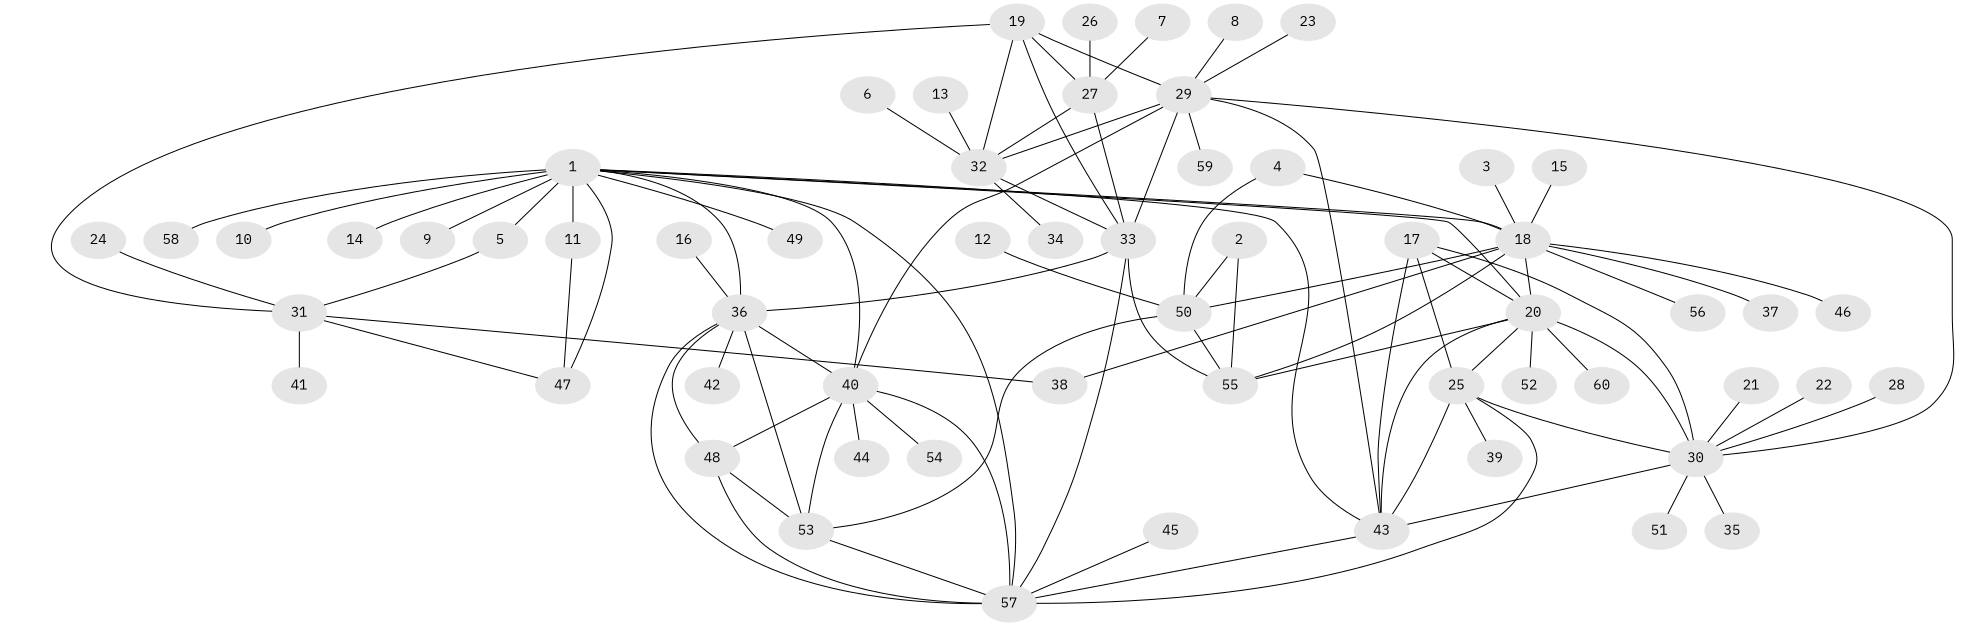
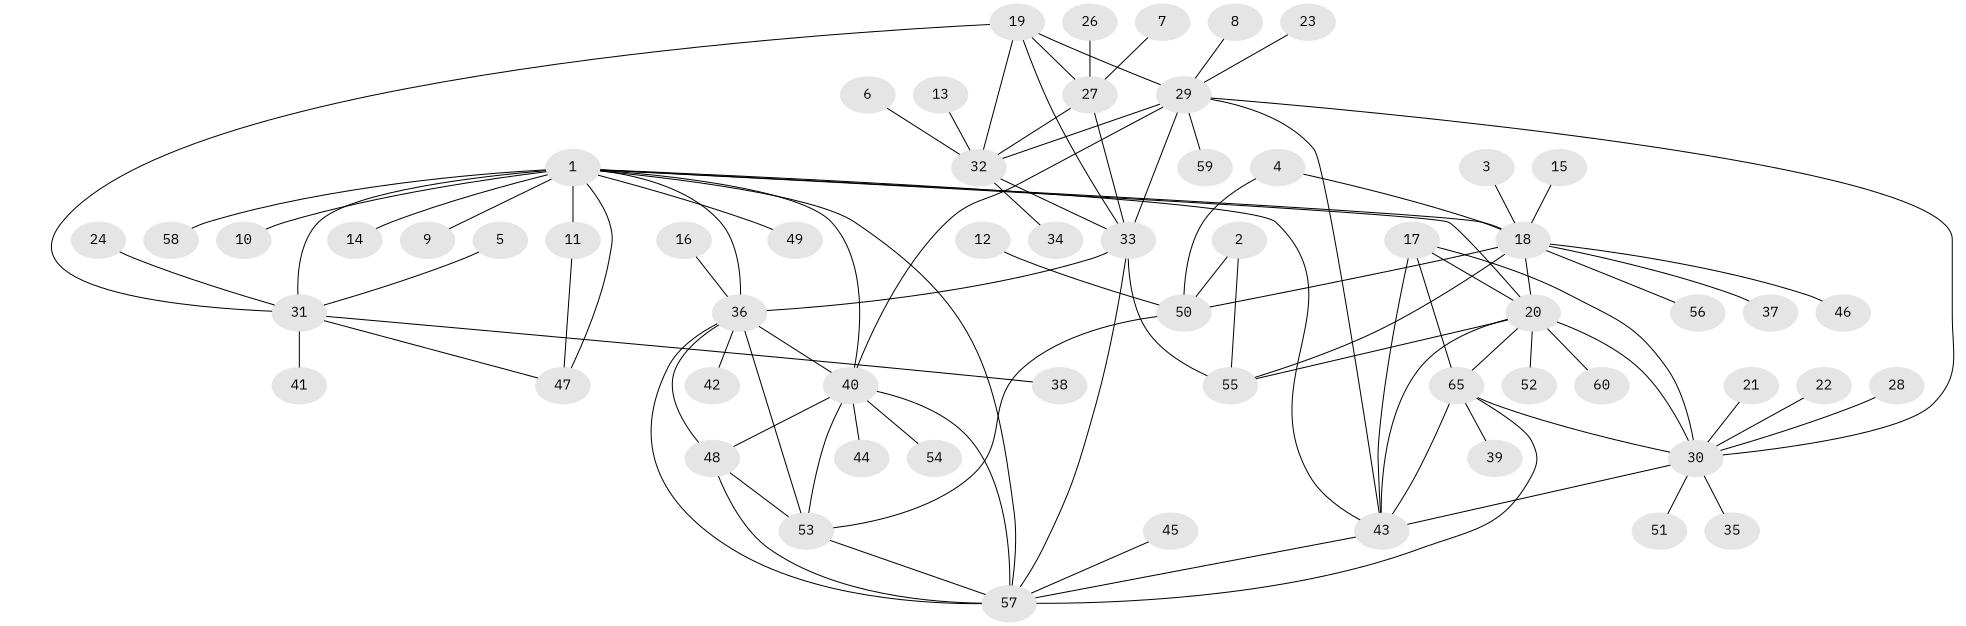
(537, 204) -> (319, 222)
(1291, 313) -> none
(1207, 349) -> none
(1457, 386) -> (1457, 386)
